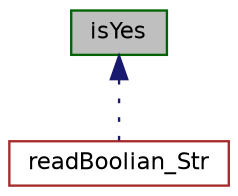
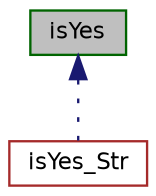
(119, 163) -> (78, 163)
